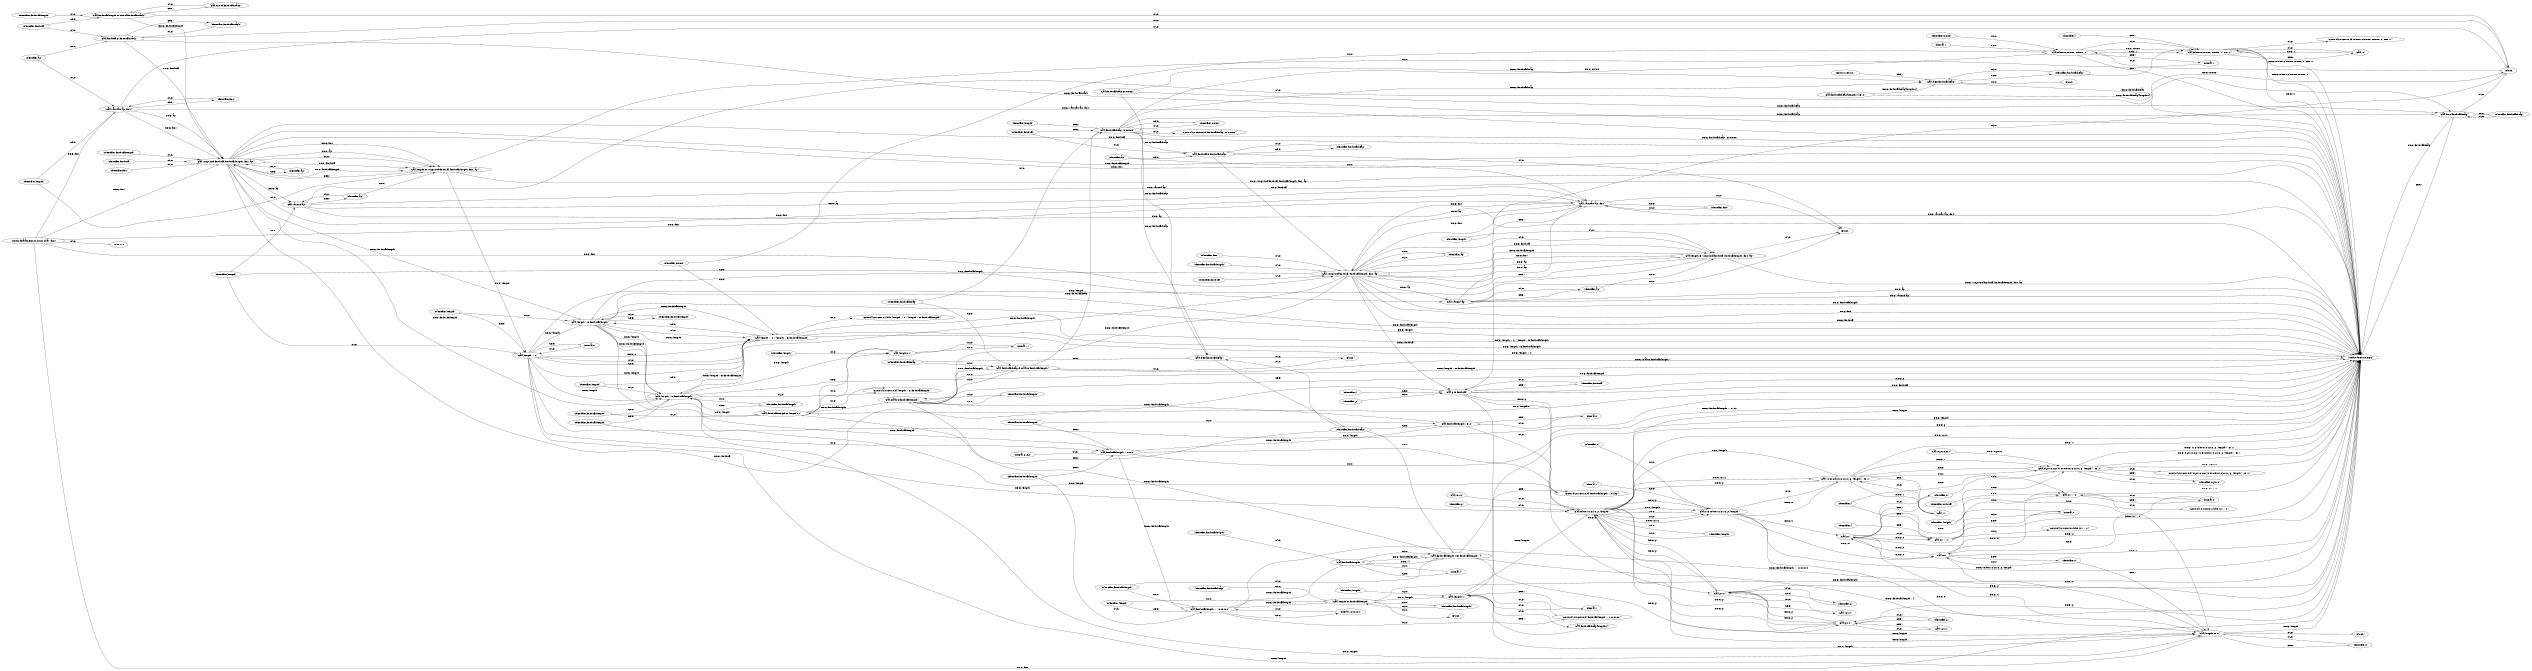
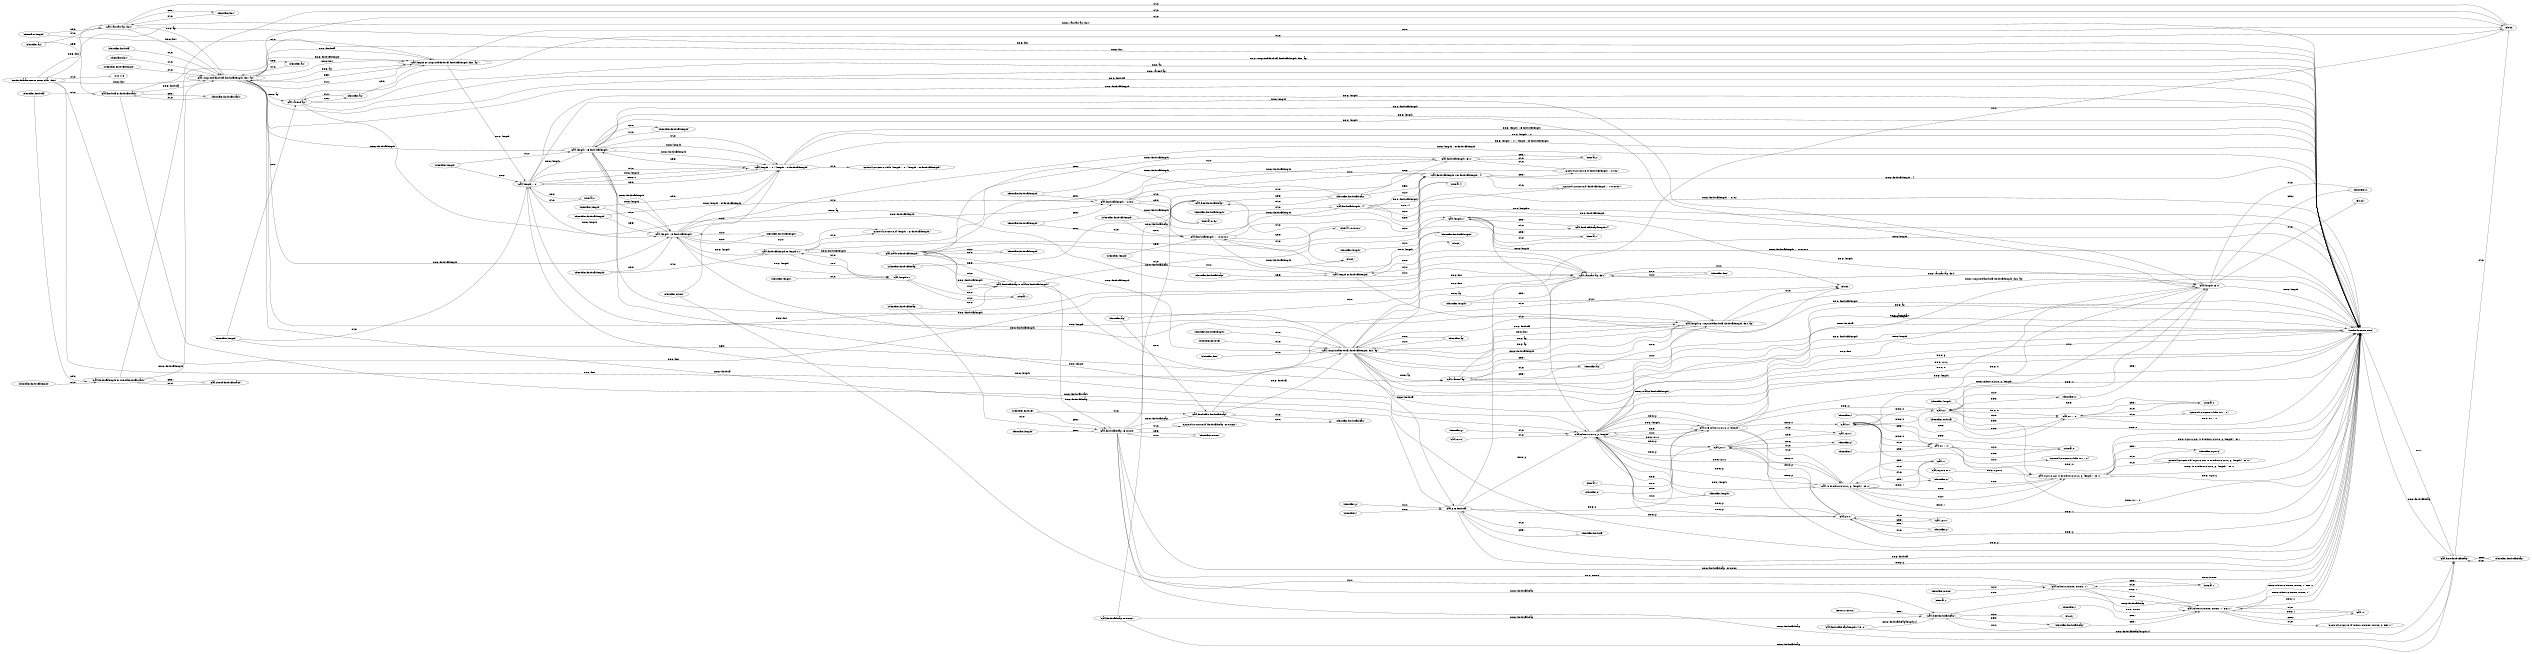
none -> (1168, 203)
